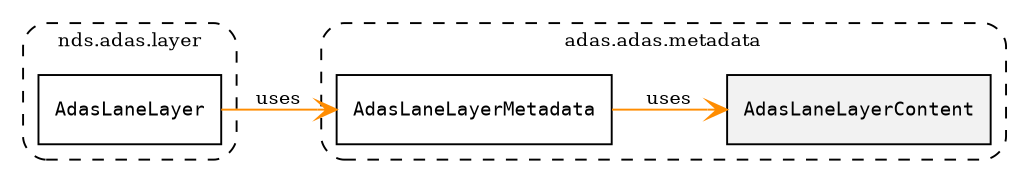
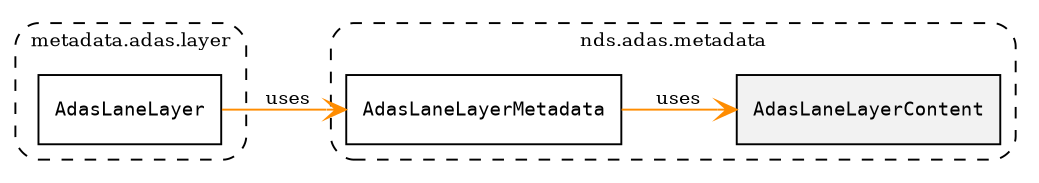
(130, 41) -> (131, 41)
(664, 41) -> (673, 41)
